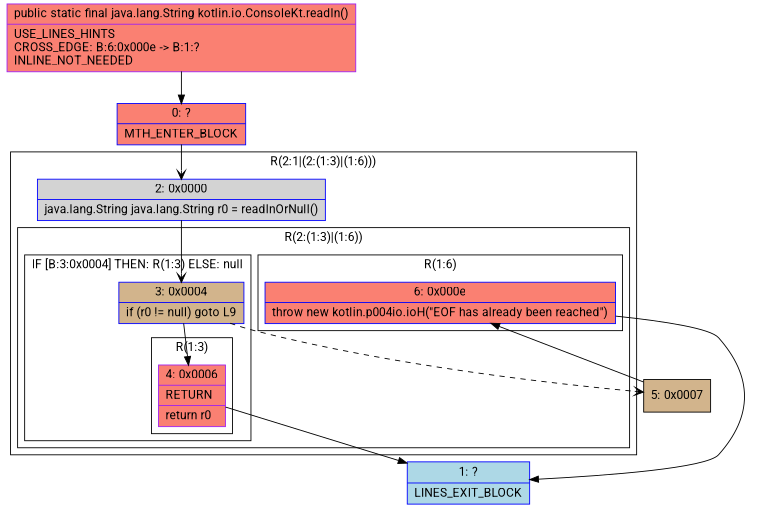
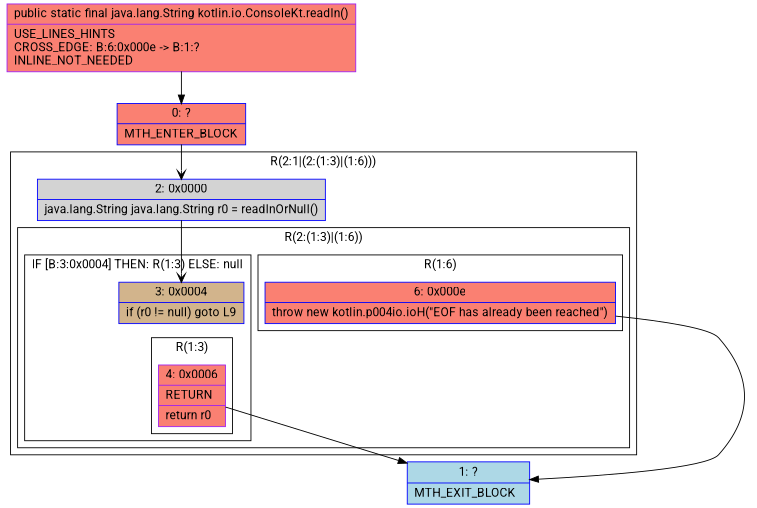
(186, 343) -> none
(677, 396) -> none
(468, 493) -> (465, 493)
